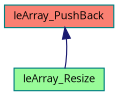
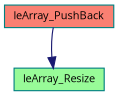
(67, 54) -> (52, 42)
